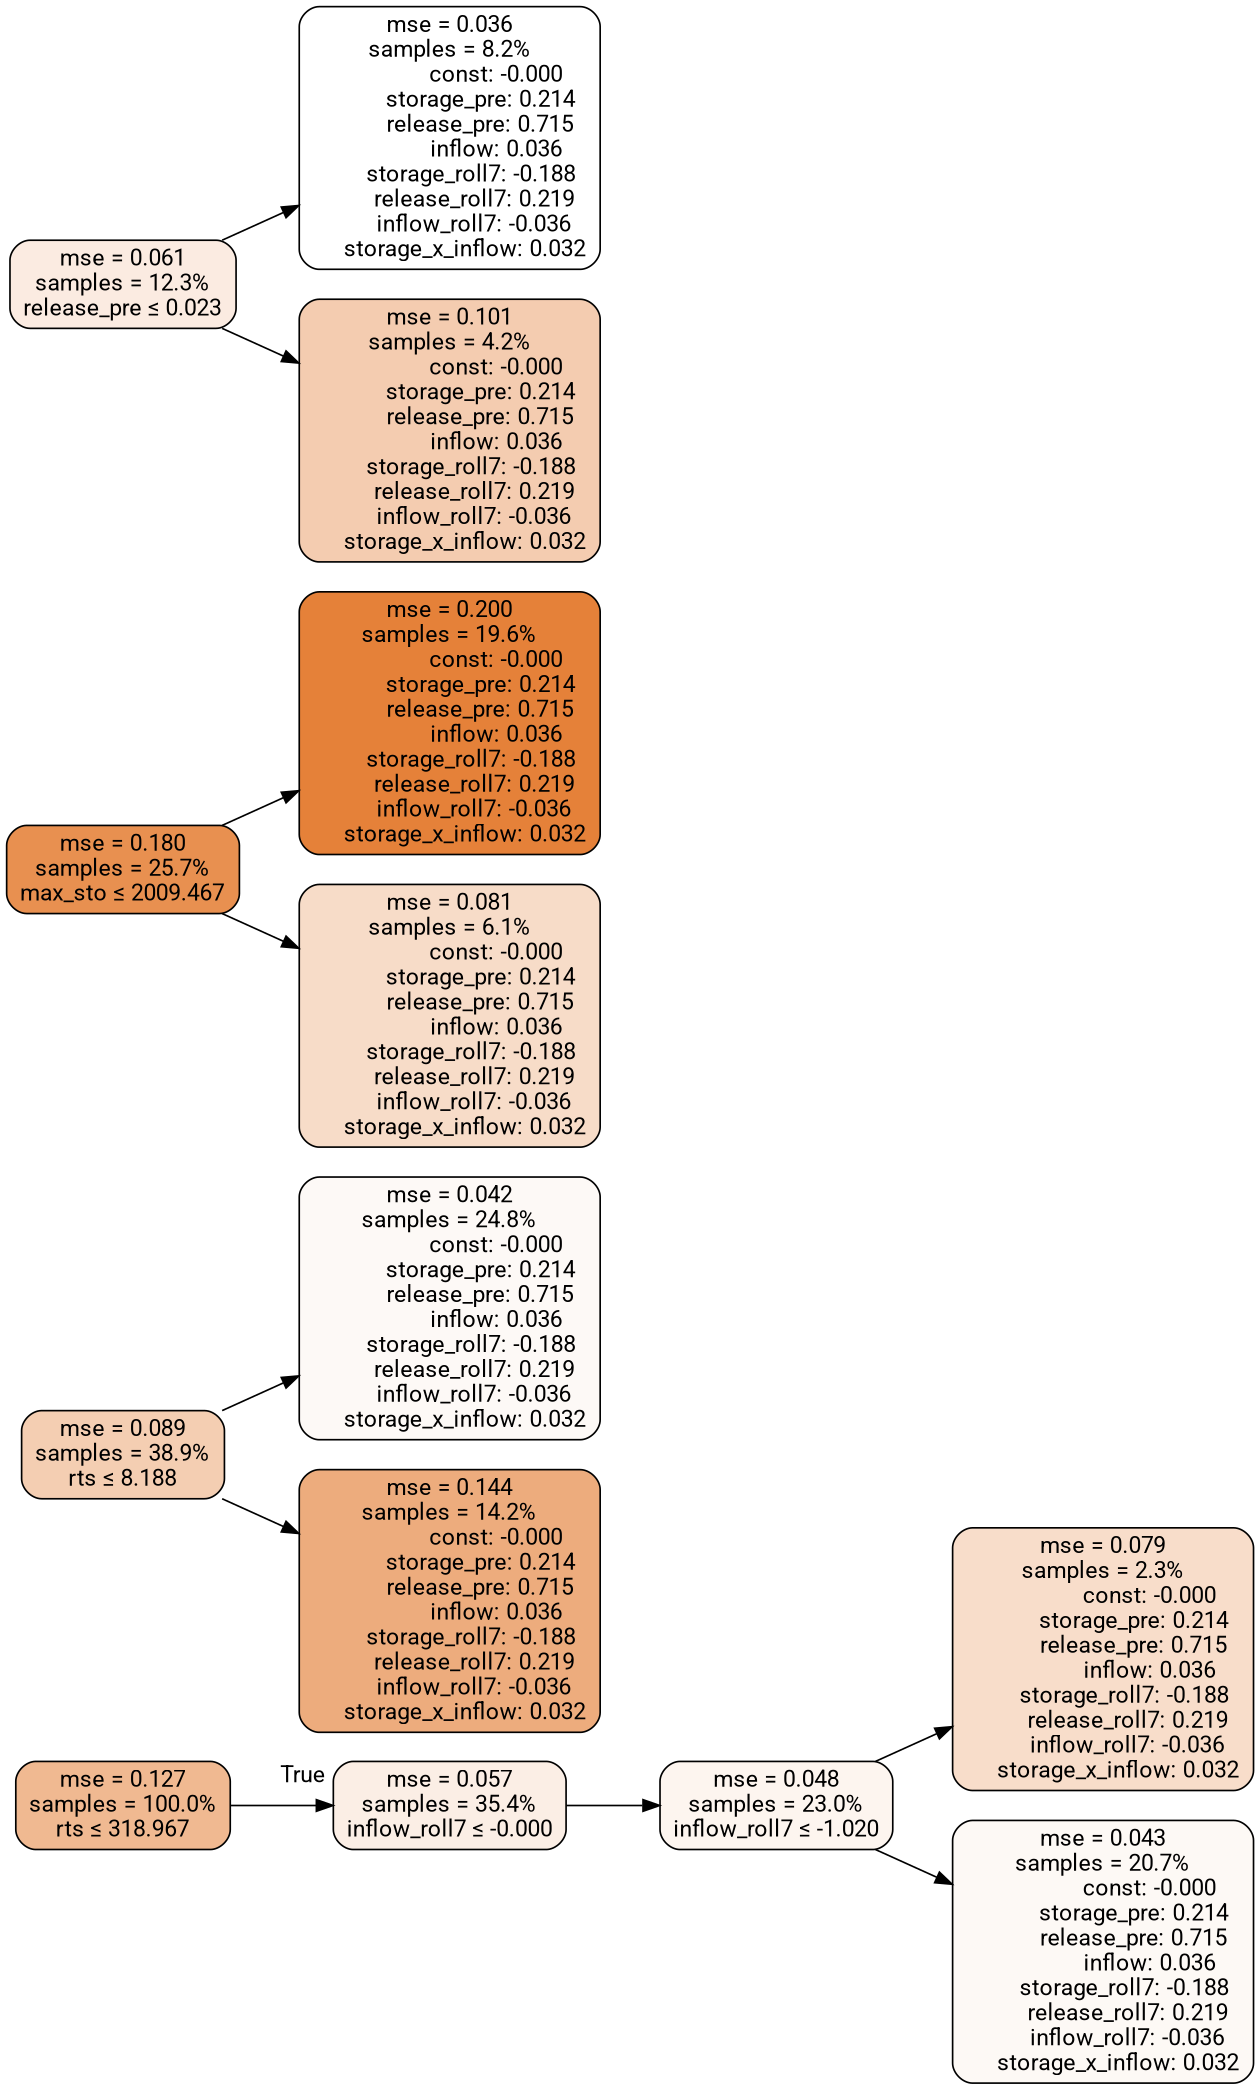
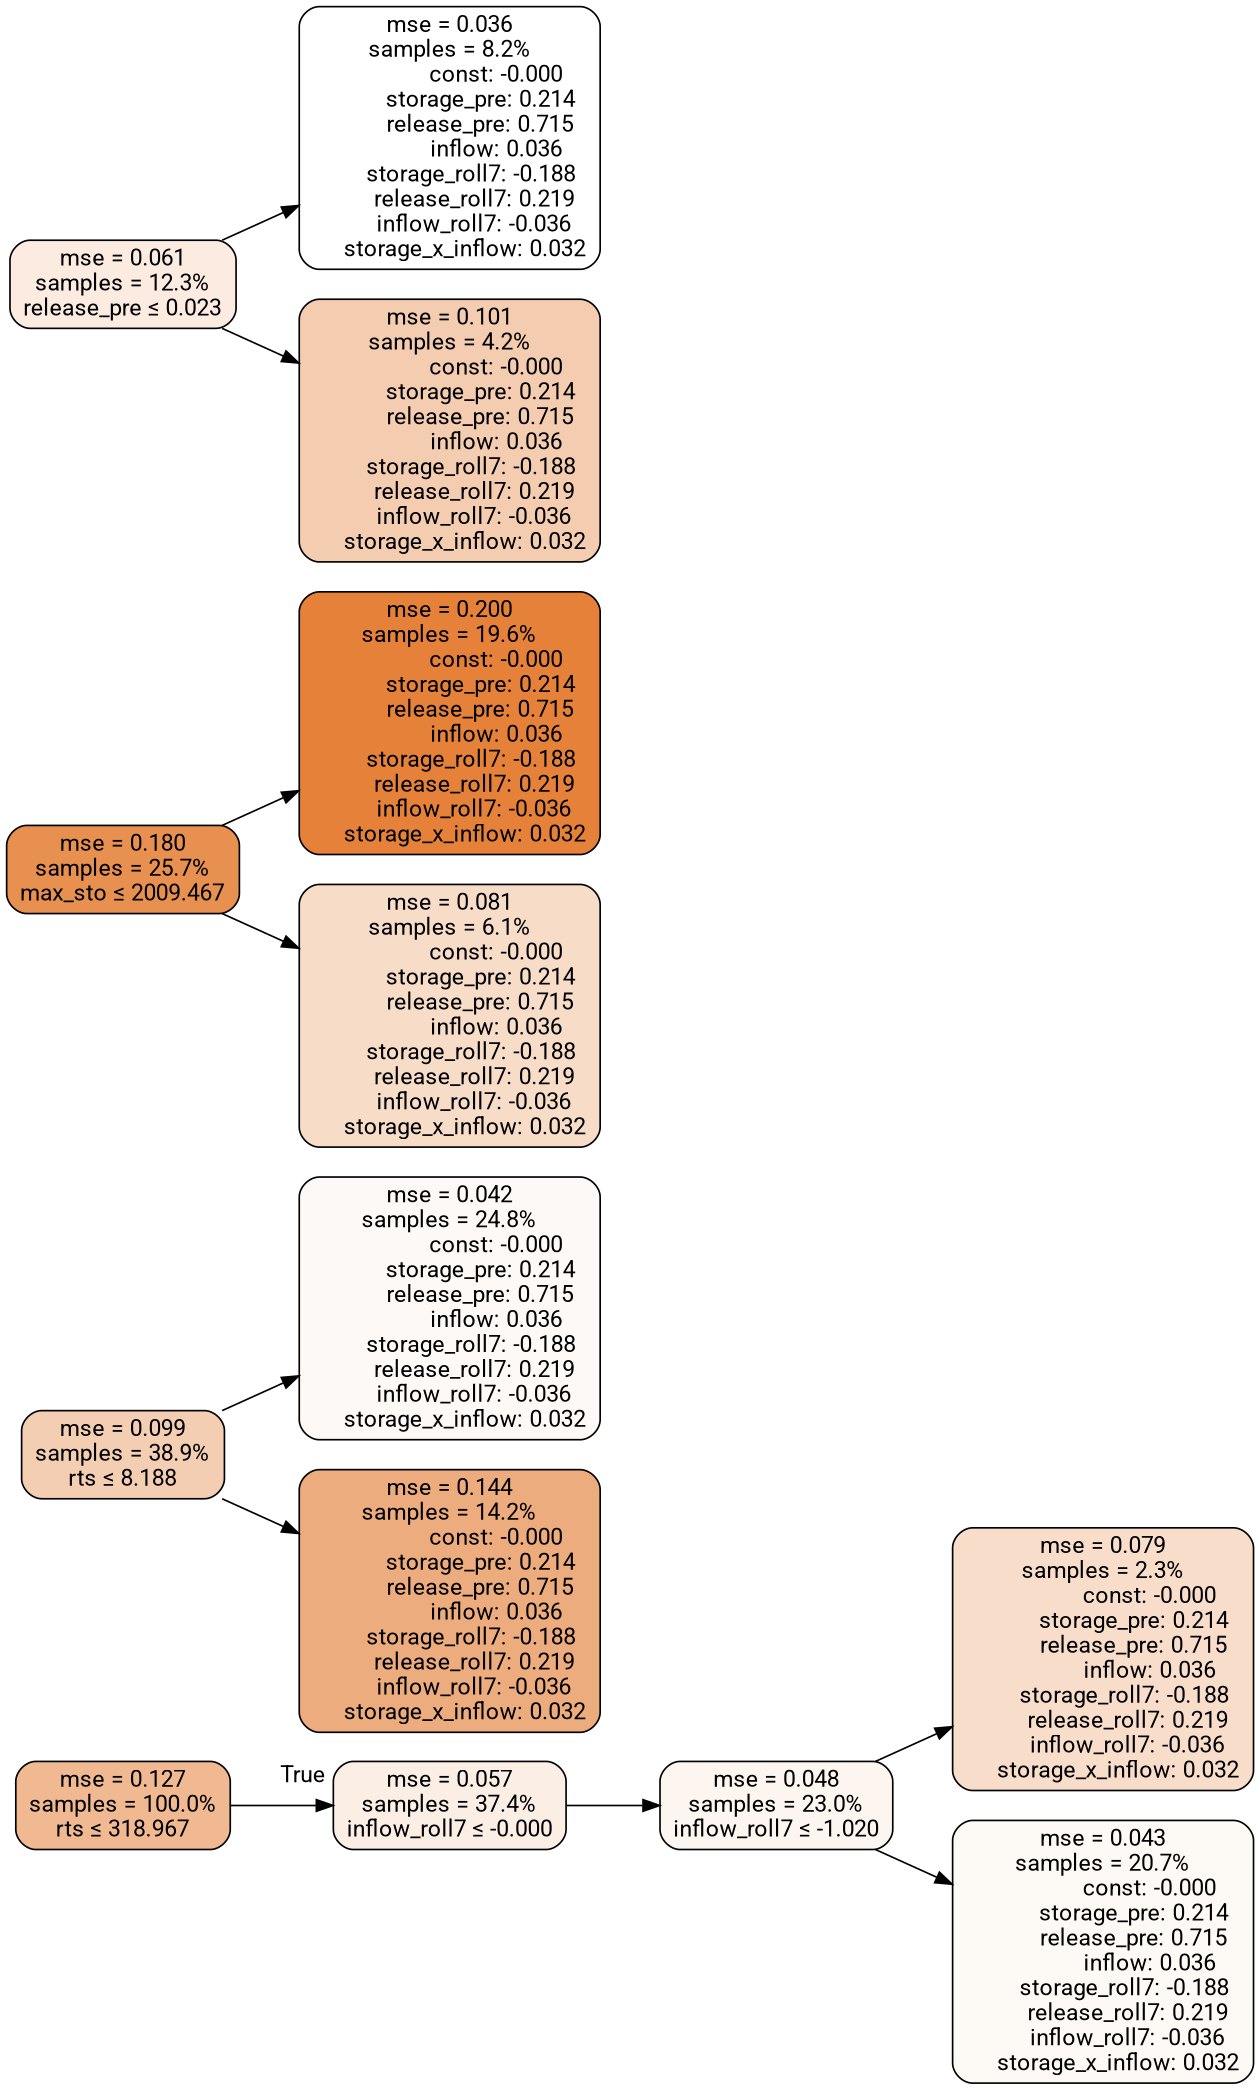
(123, 1455) -> (123, 1455)
(450, 1805) -> (450, 1805)
